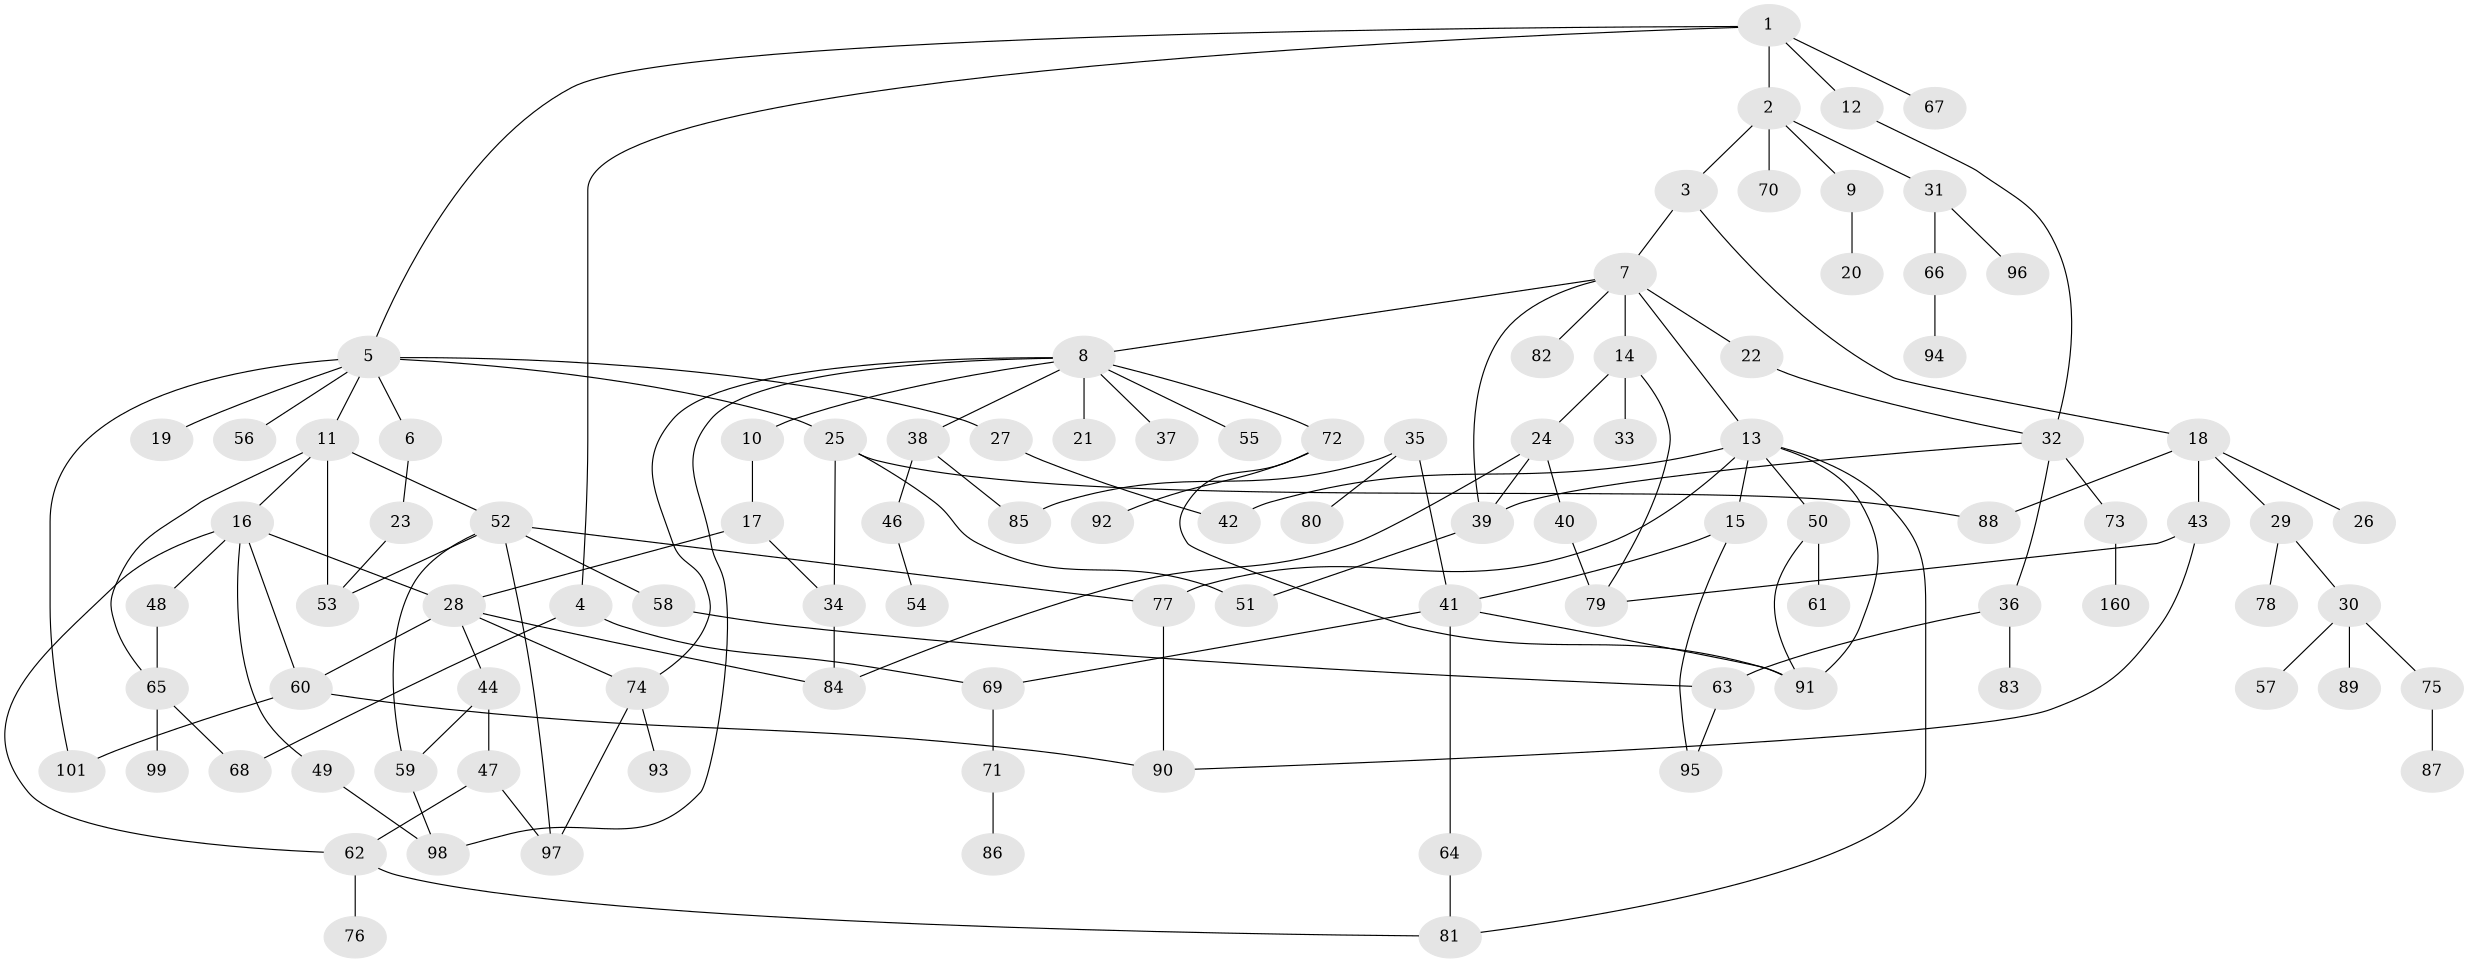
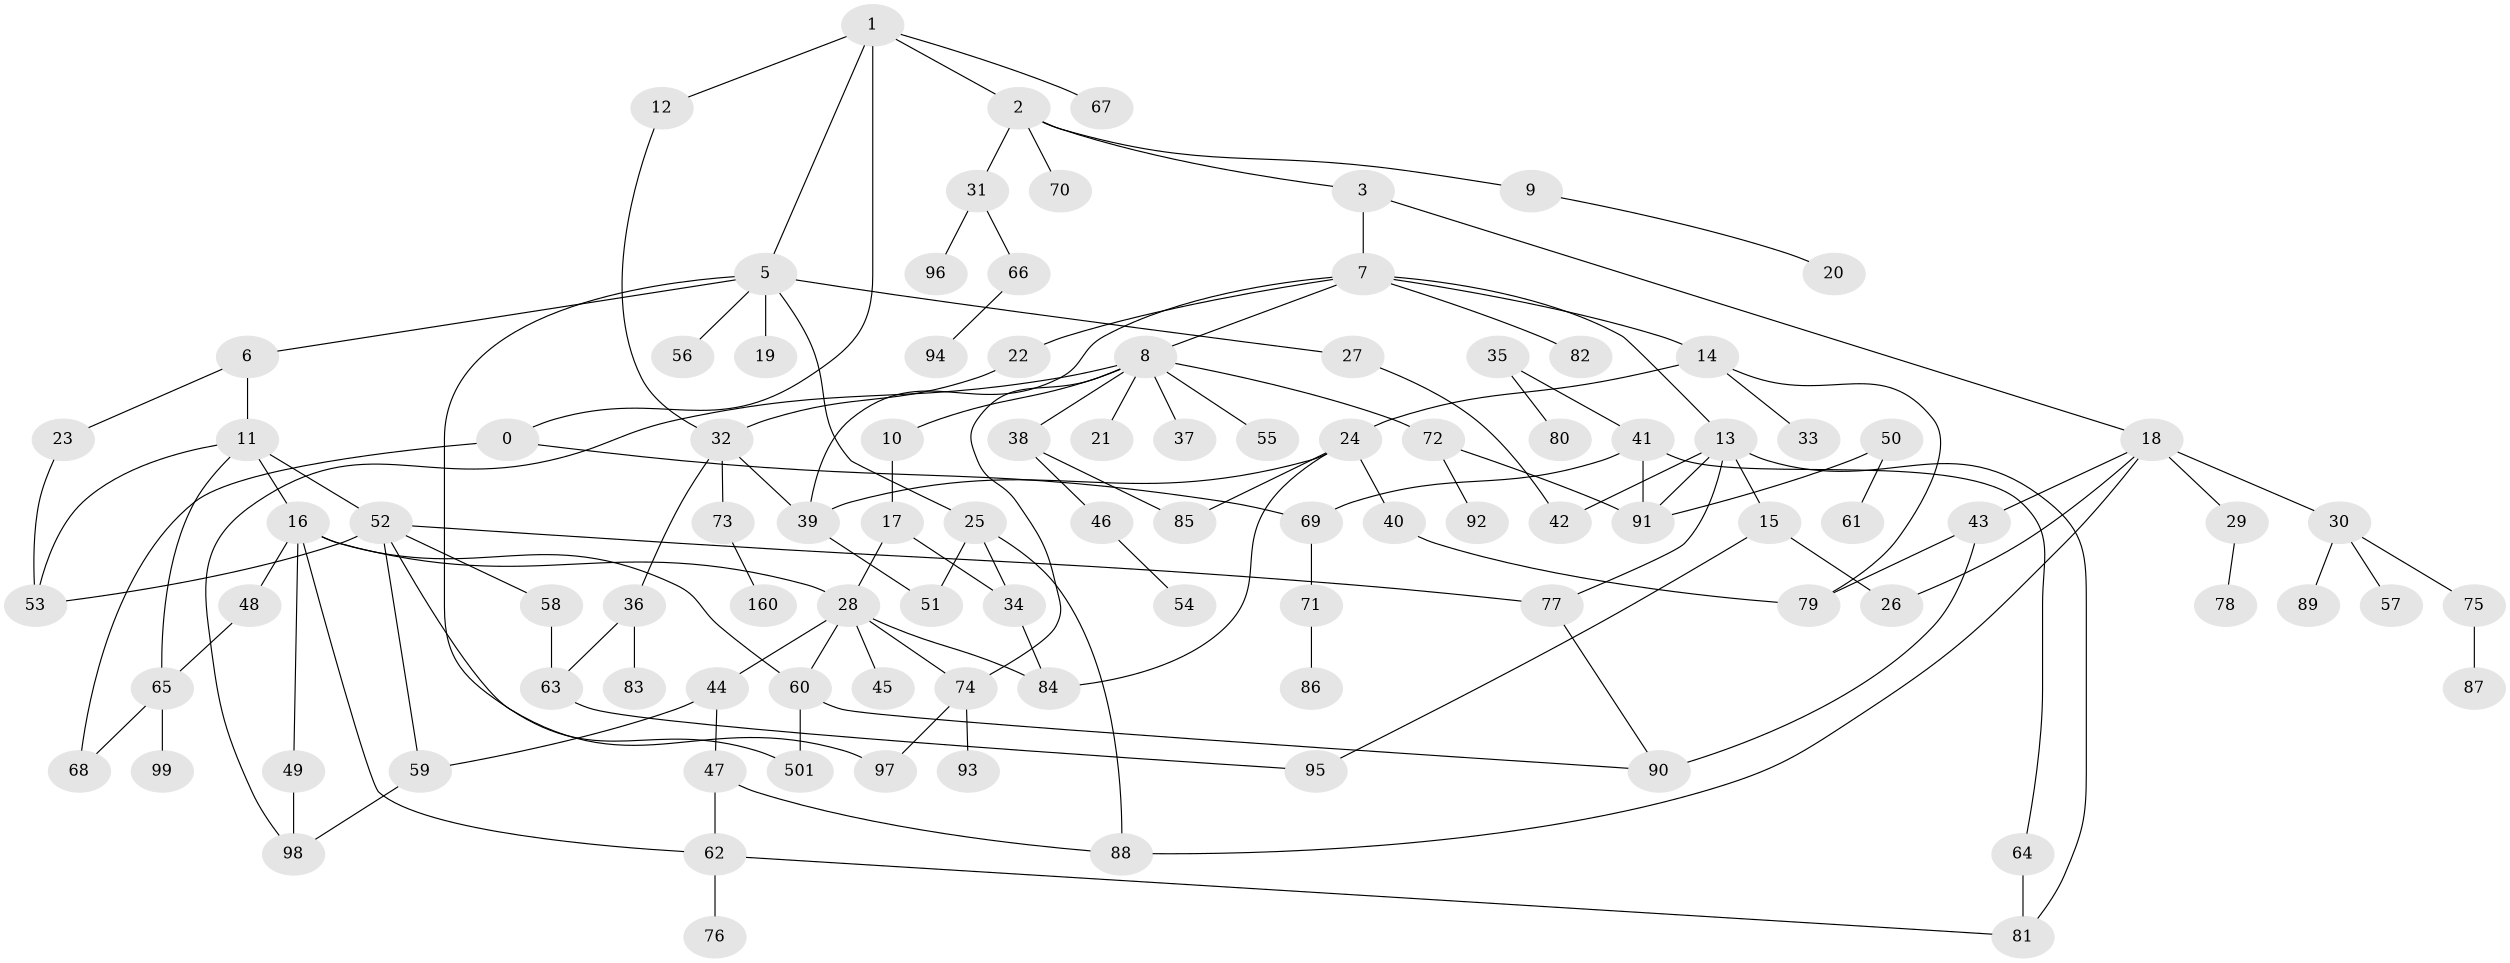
(348, 398) -> (248, 398)
(1785, 481) -> none
(1191, 482) -> (1268, 481)
(2315, 564) -> (2246, 481)
(1596, 571) -> (1831, 564)
(581, 606) -> (508, 440)
none -> (883, 689)
(72, 771) -> (800, 771)
(520, 813) -> (913, 828)
